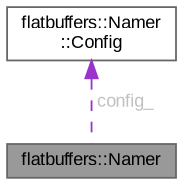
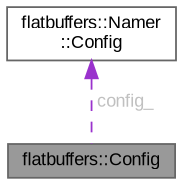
(92, 161) -> (92, 161)
